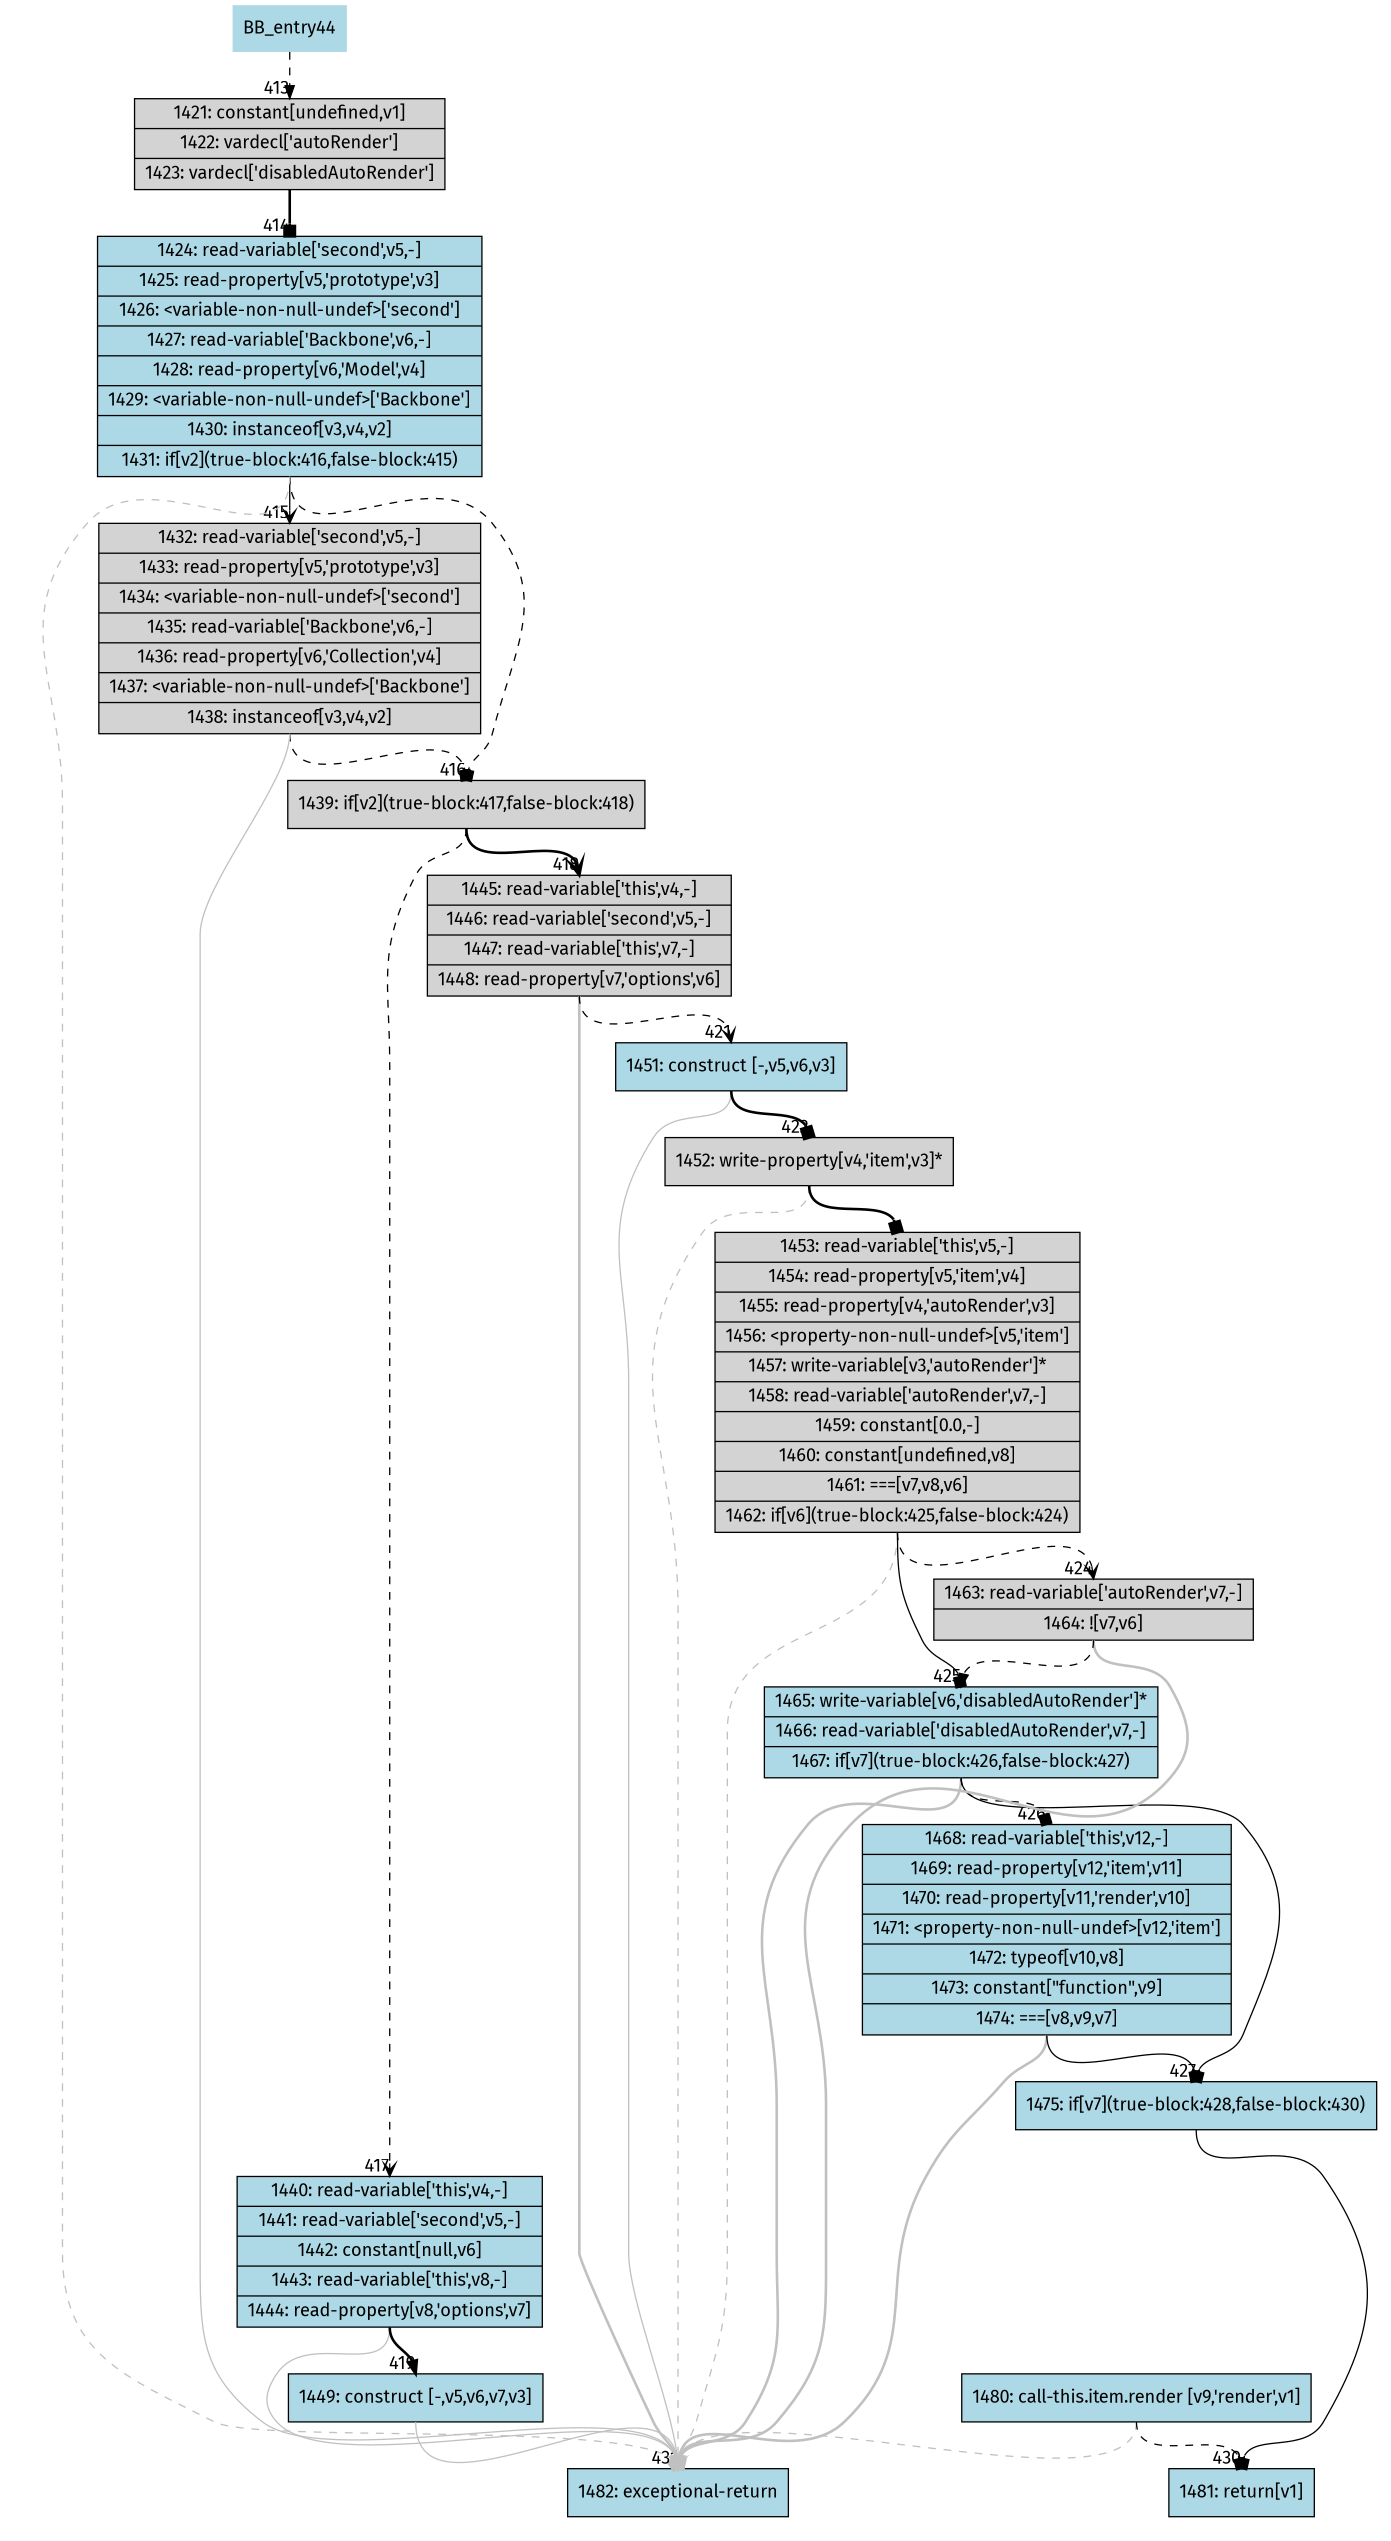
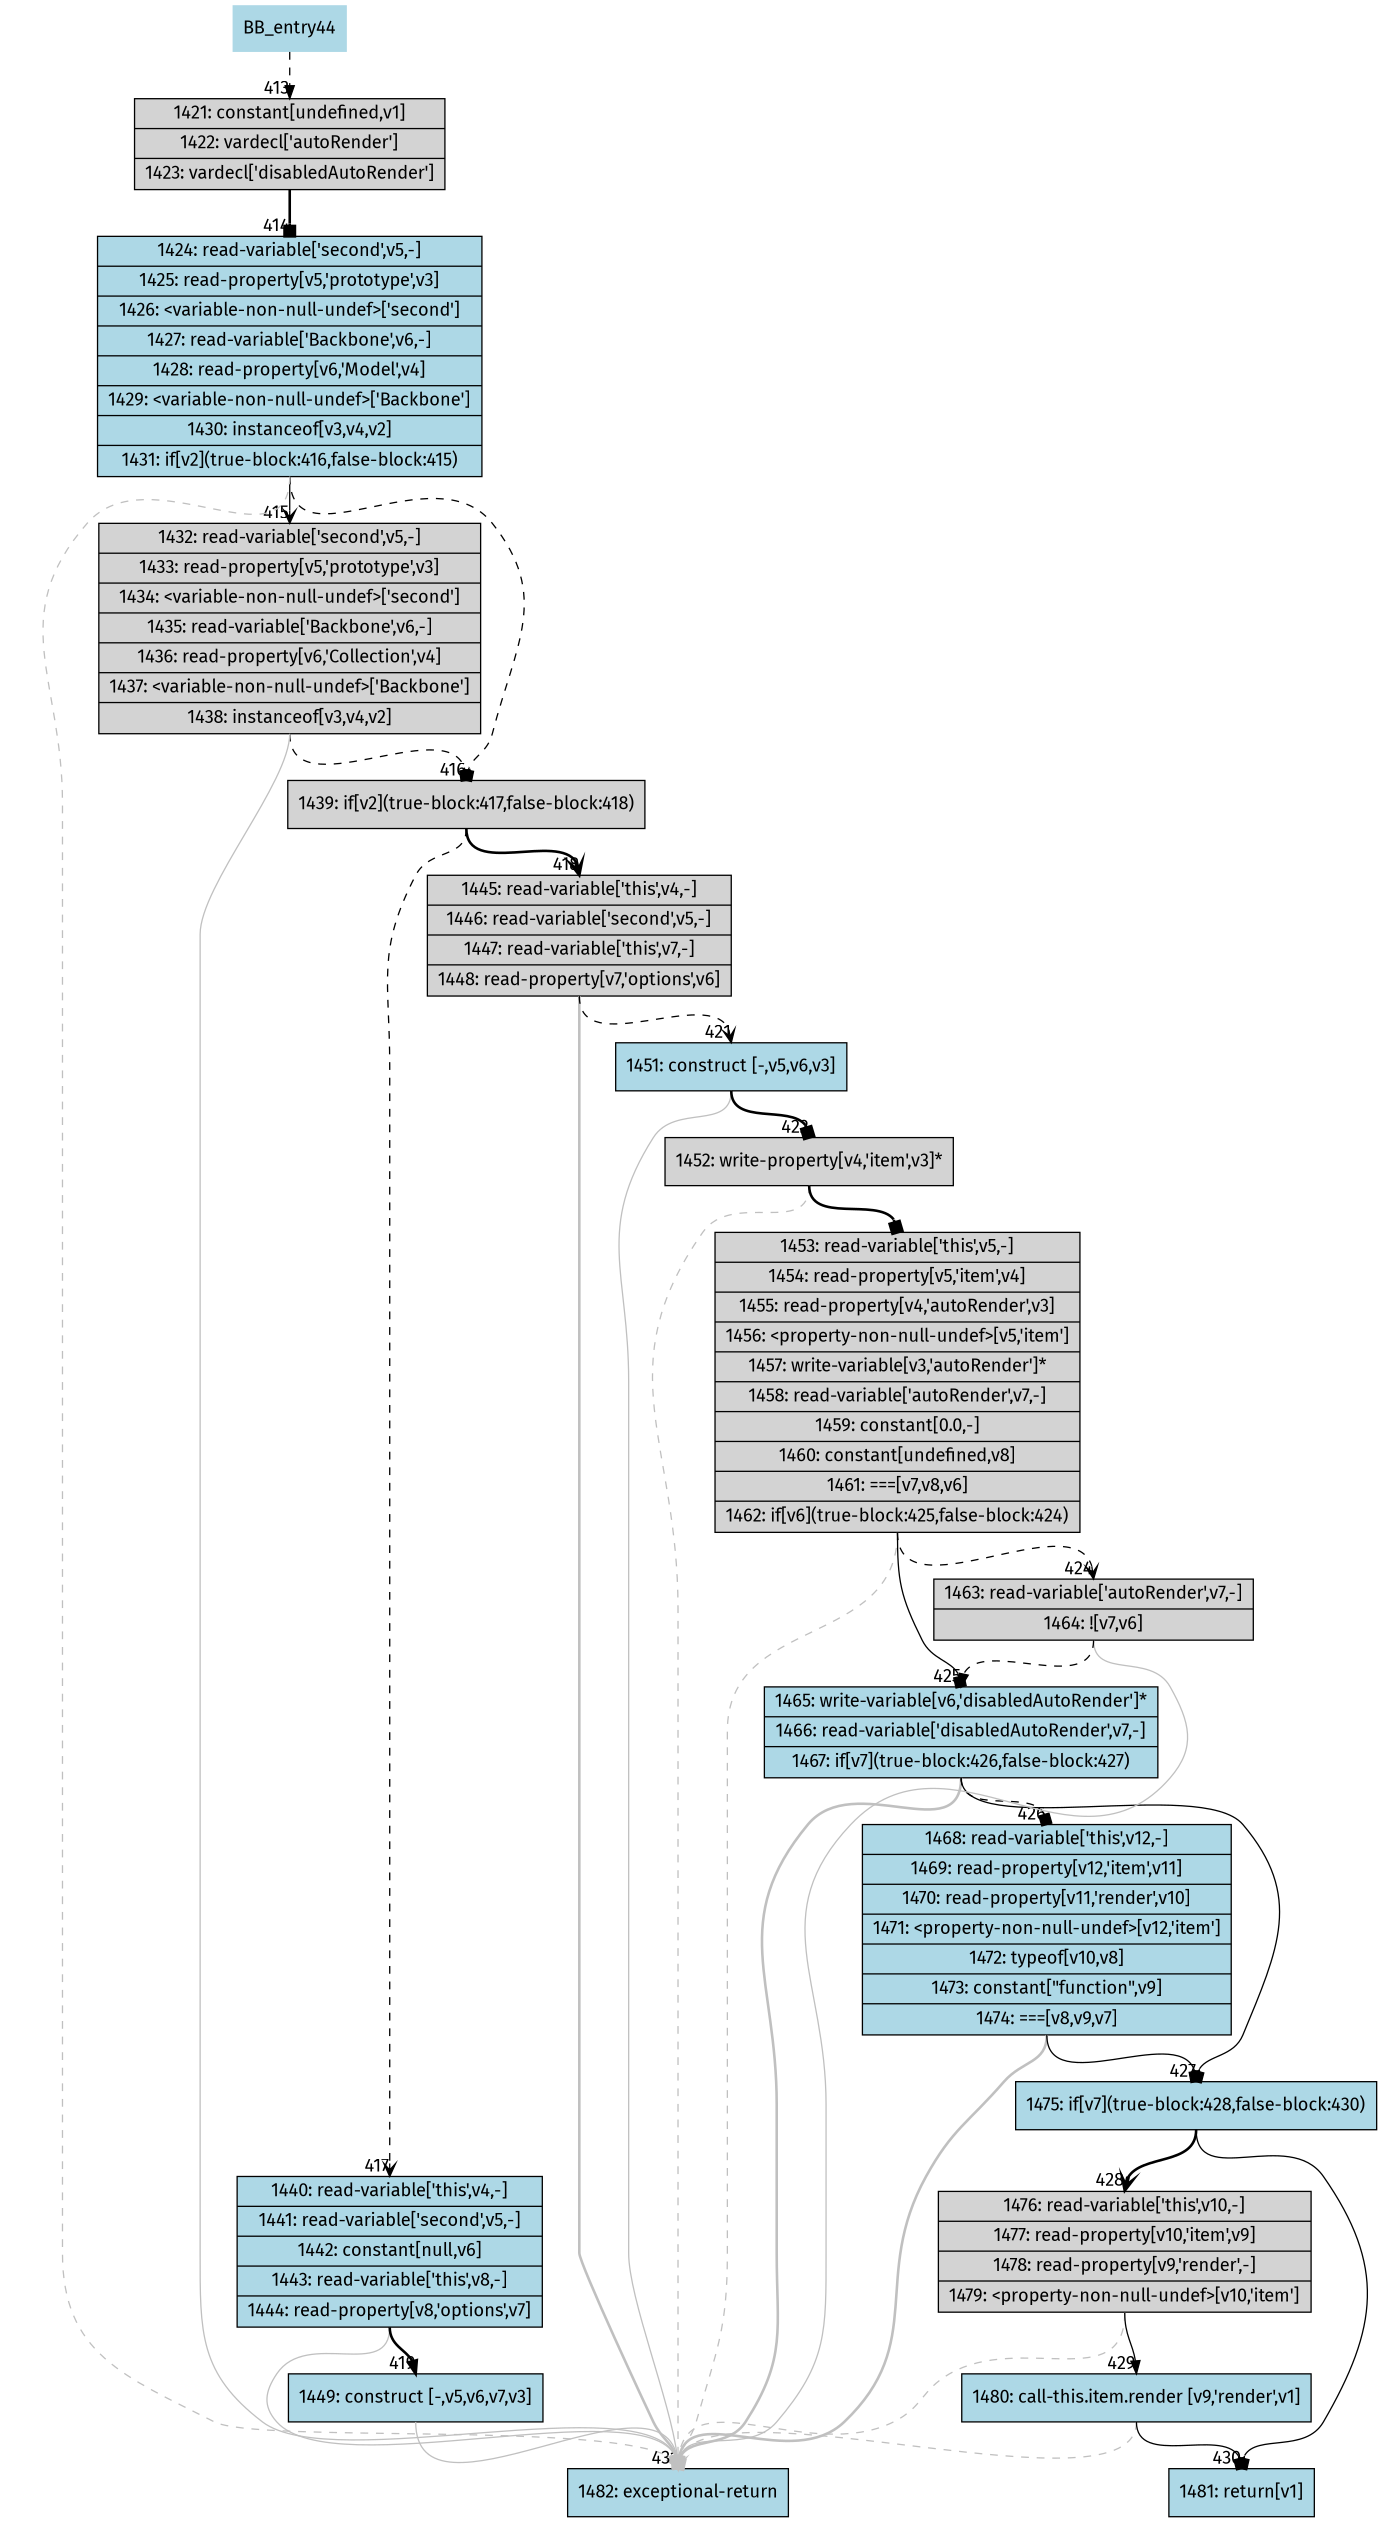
(62, 1617) -> (62, 1617)
(807, 1908) -> (807, 1908)
none -> (1125, 2252)
(1182, 2446) -> (1182, 2446)
